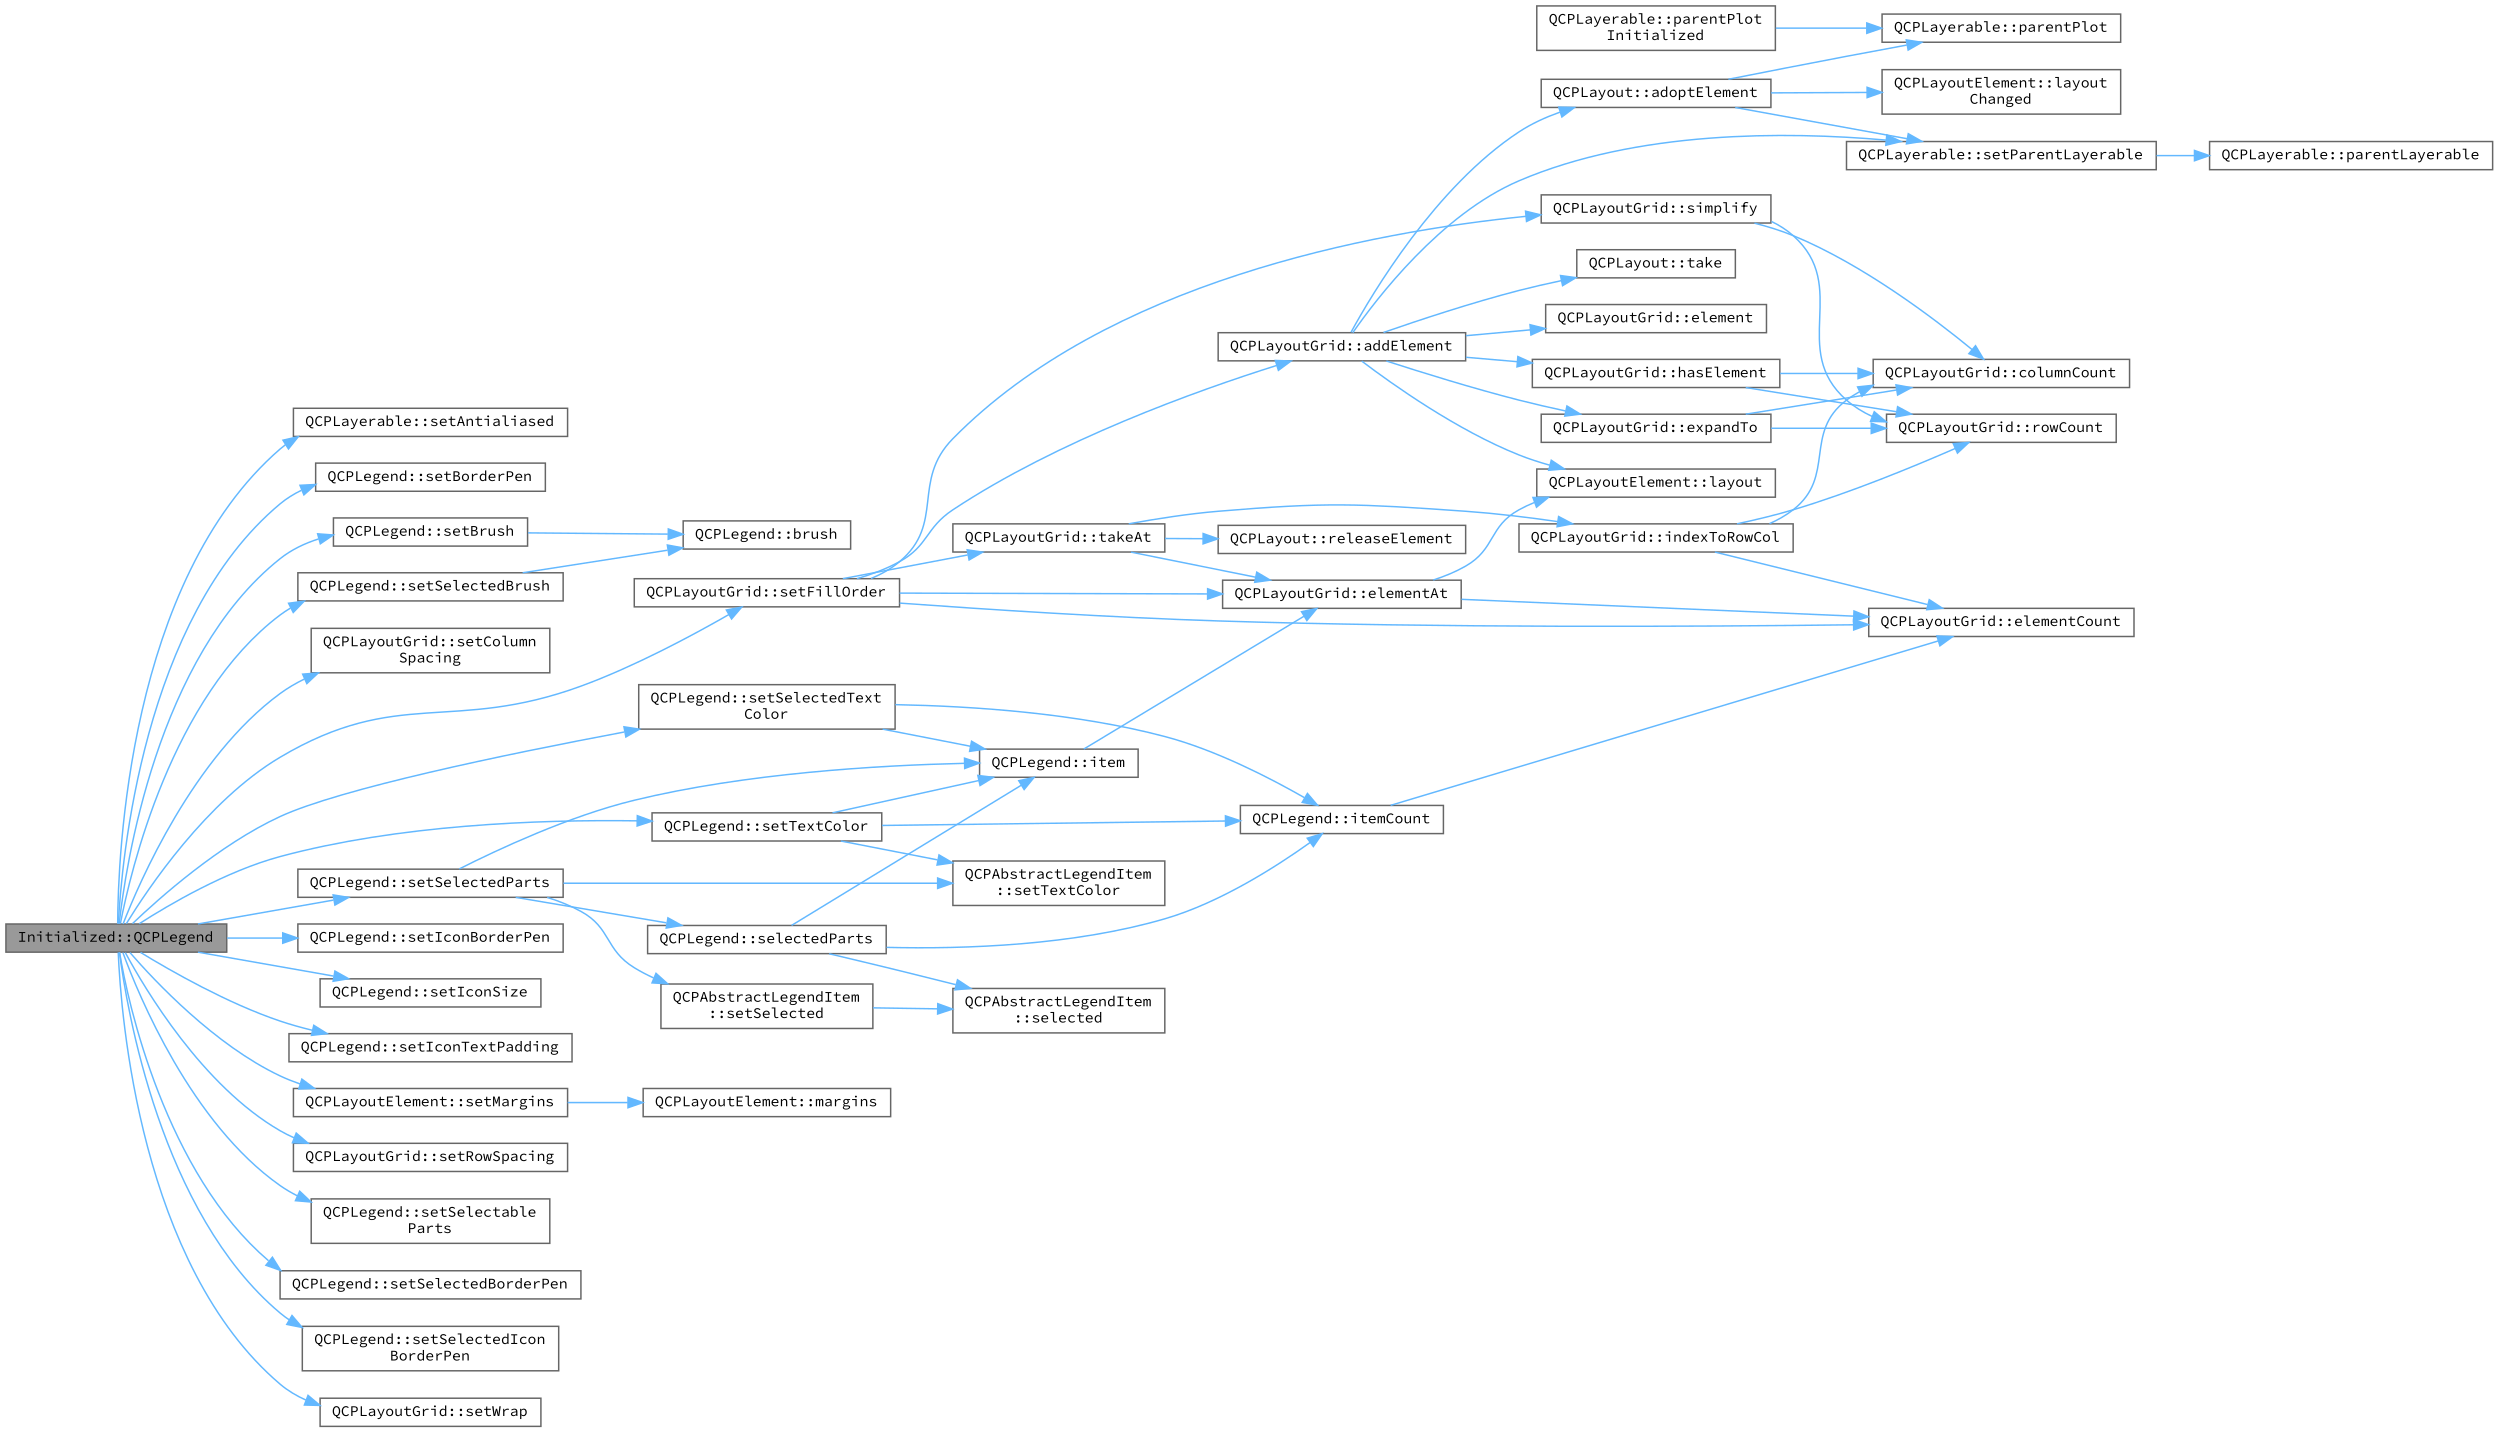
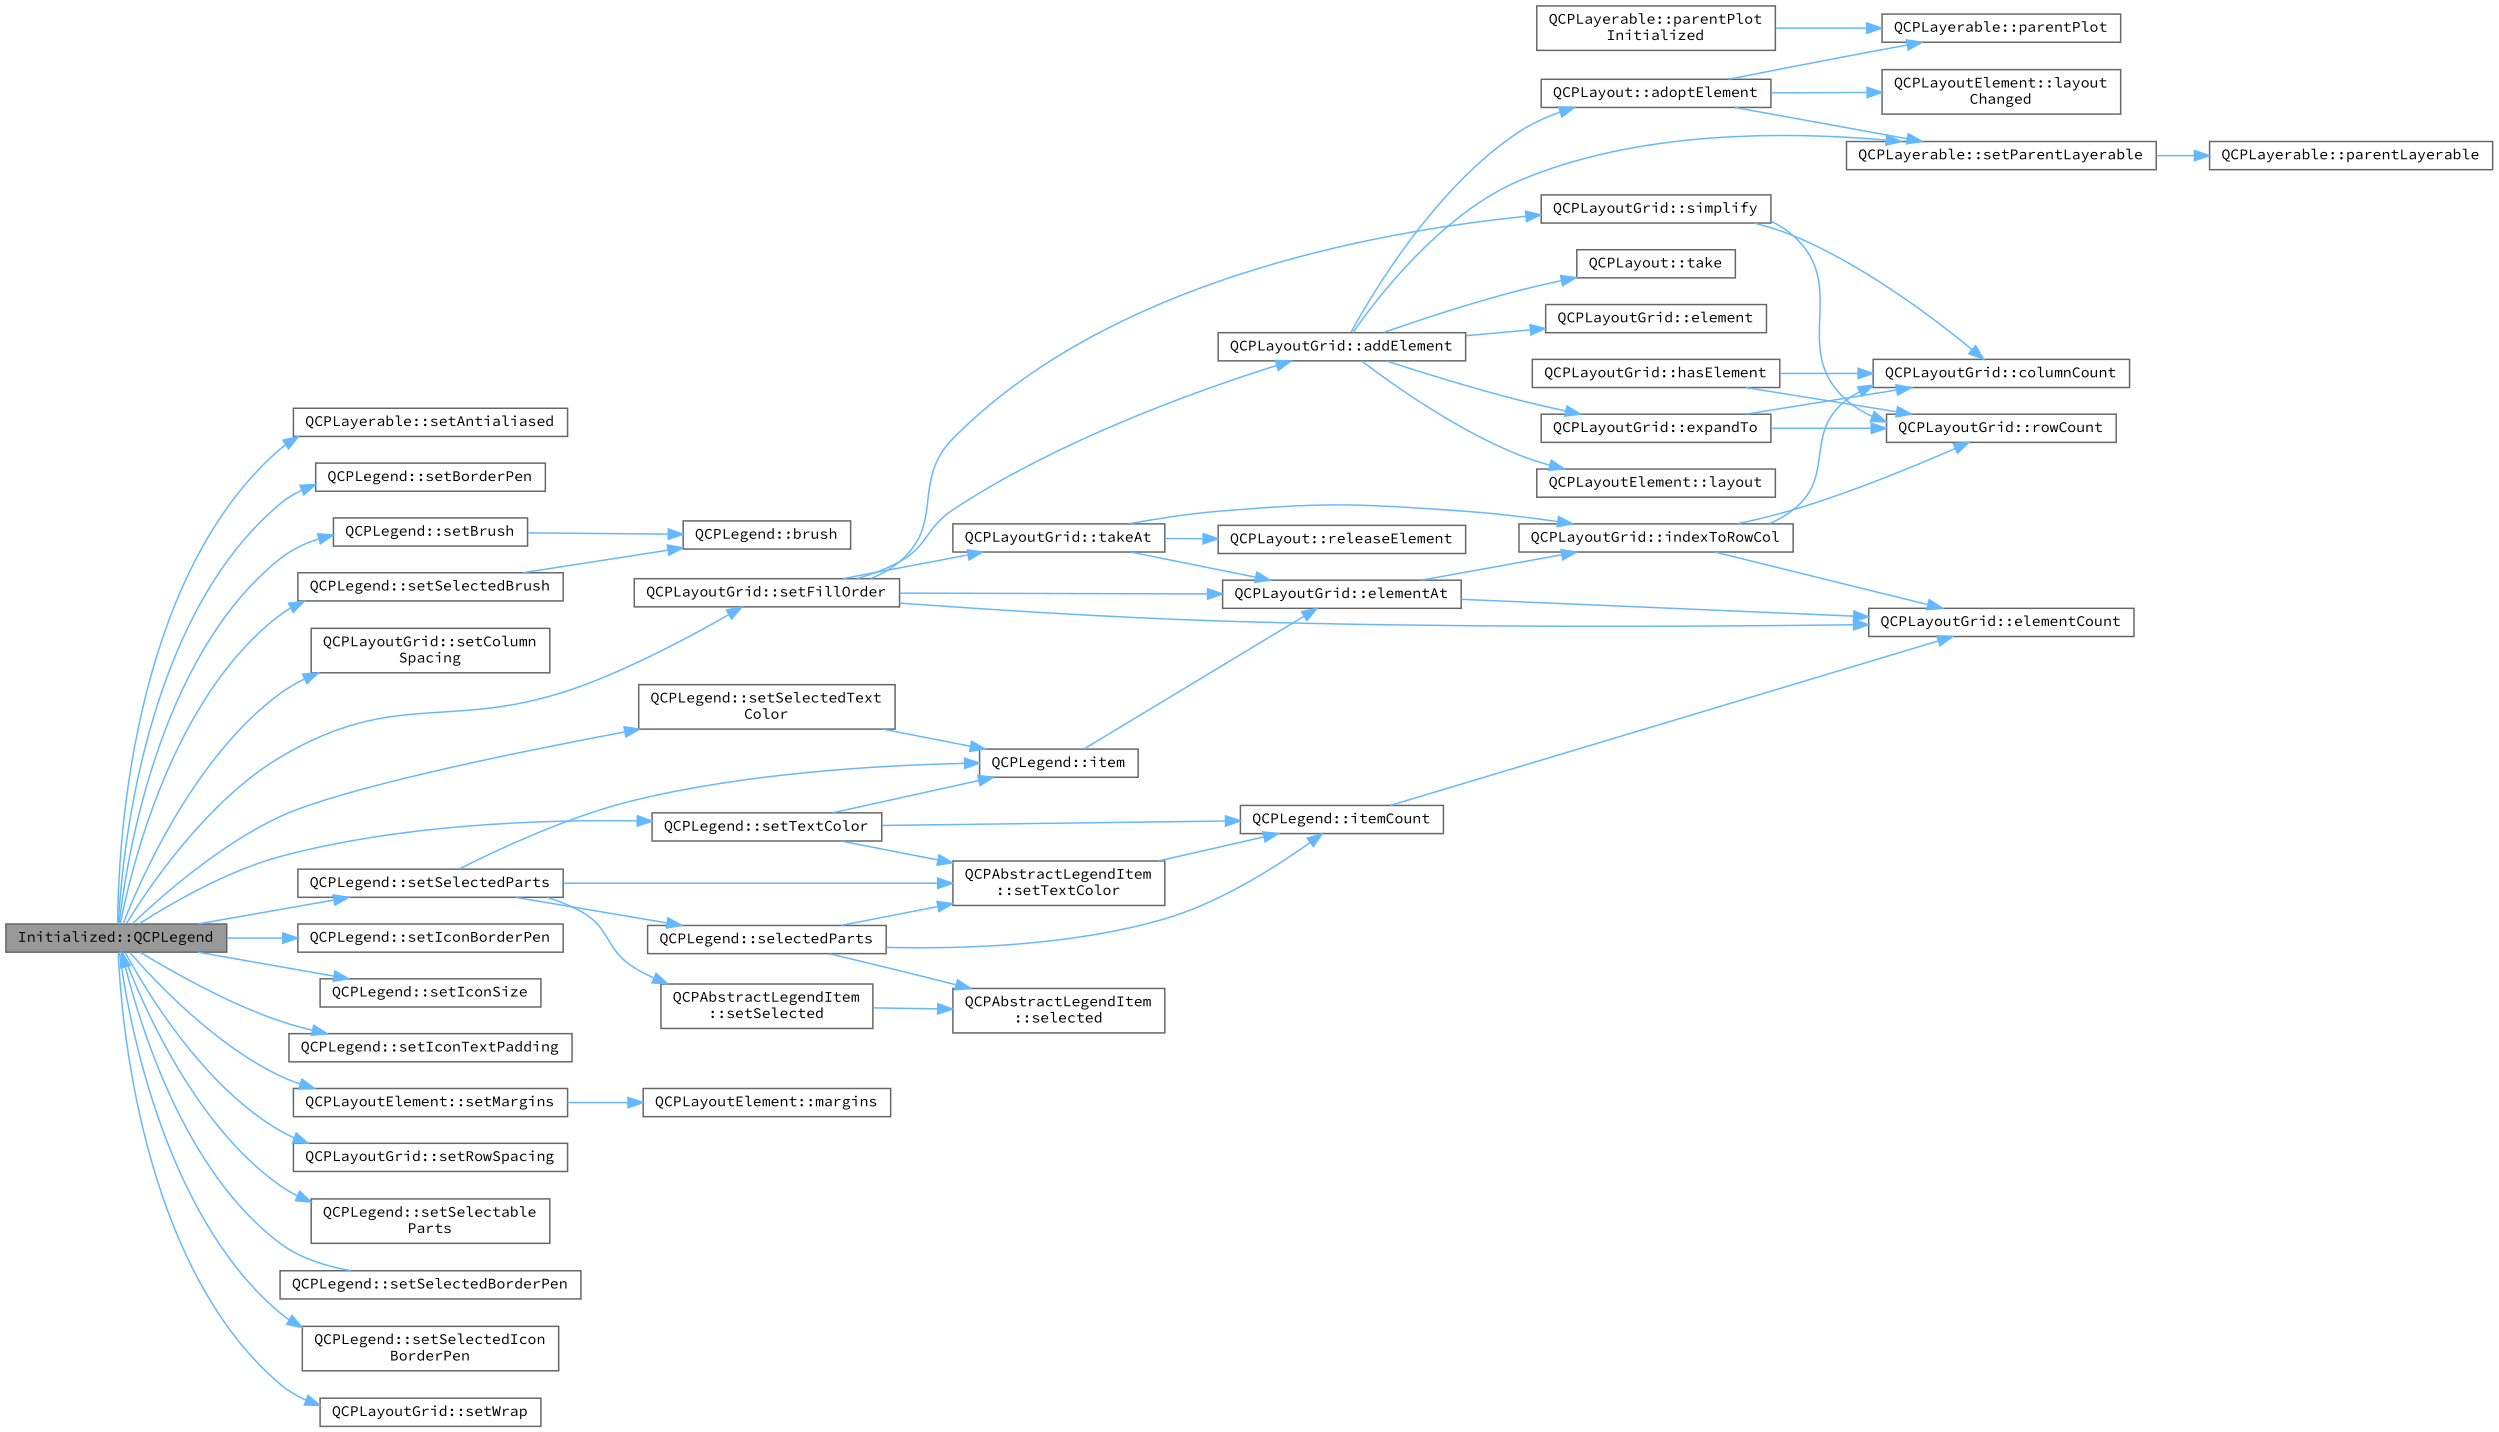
(1492, 359) -> none
(1487, 546) -> (1492, 567)
(1107, 724) -> (1211, 849)
(895, 862) -> (889, 916)
(170, 1119) -> (200, 1151)
